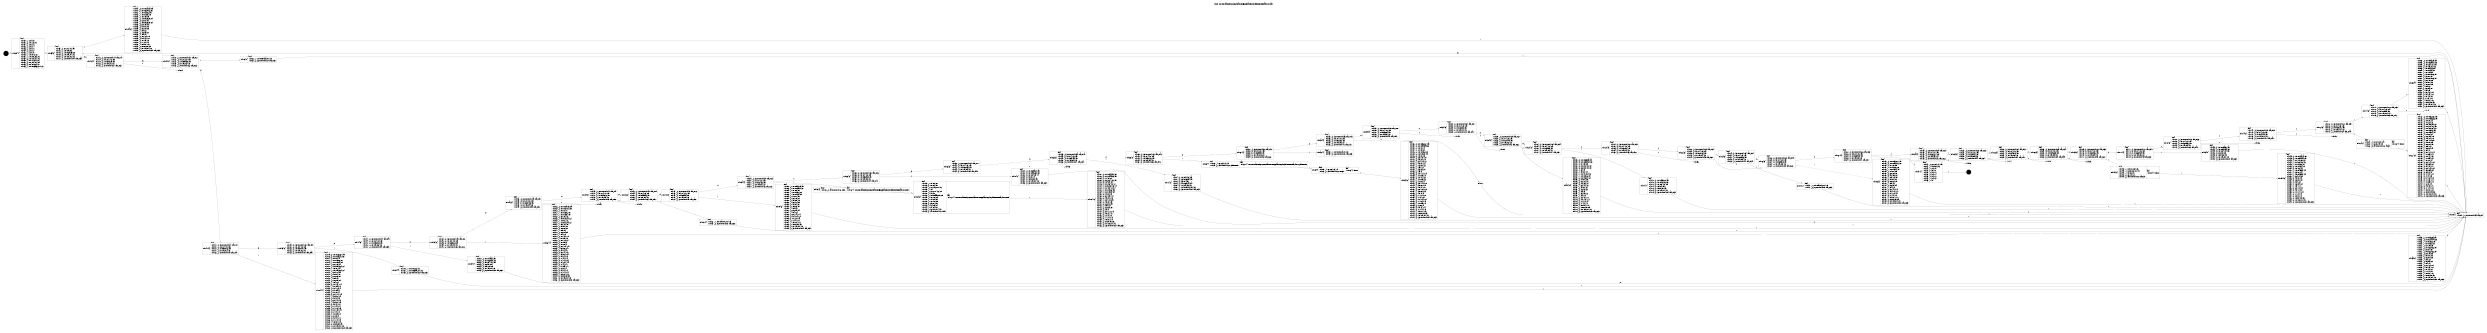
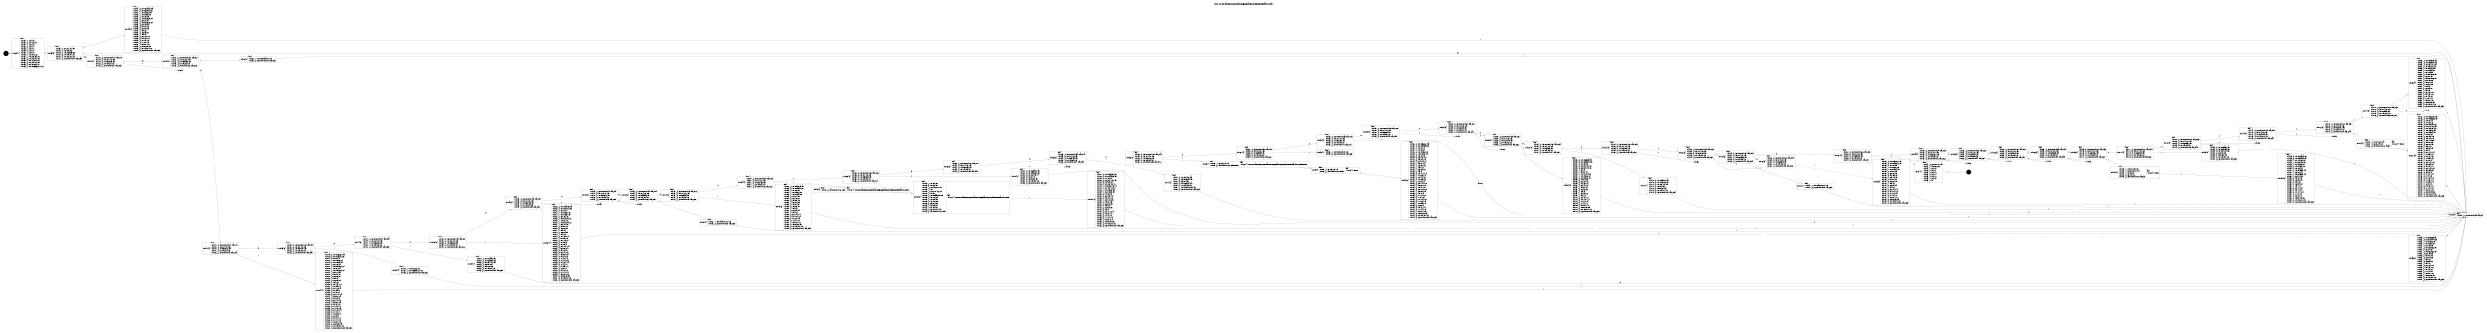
(1814, 159) -> (1794, 154)
